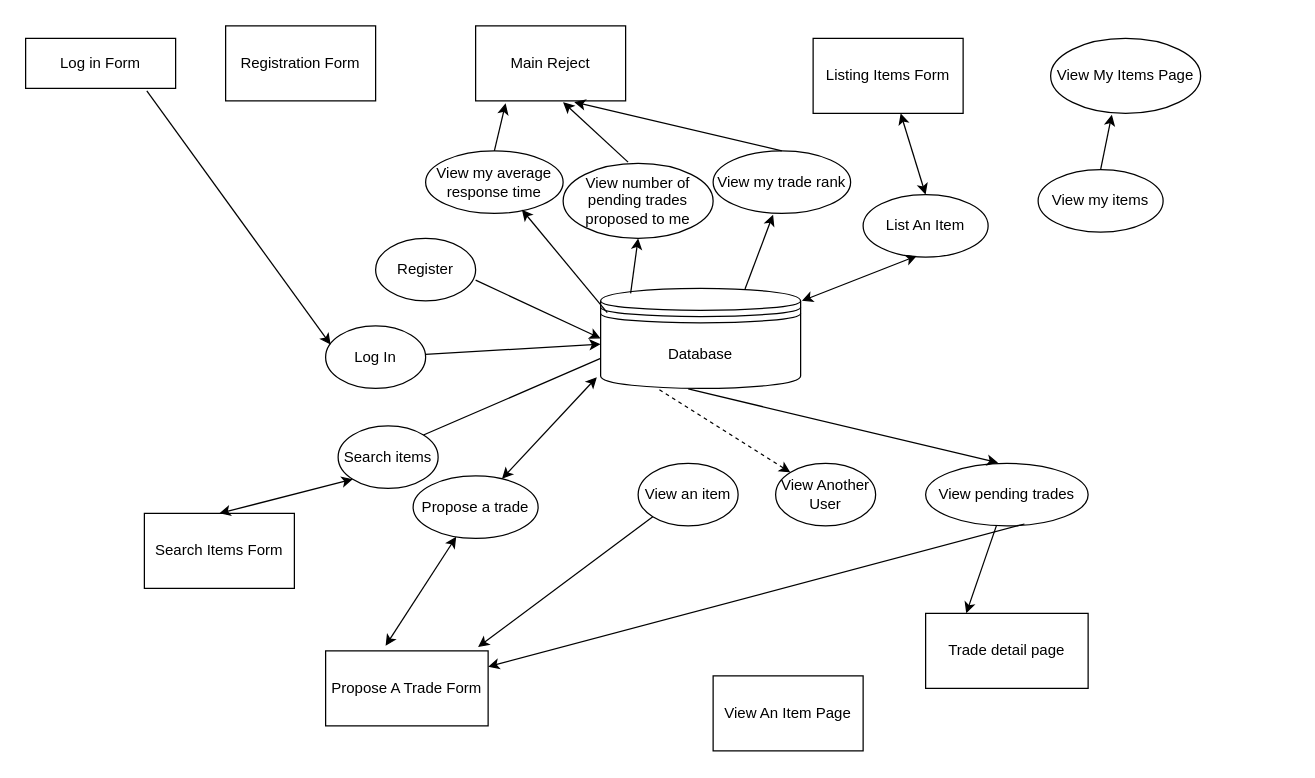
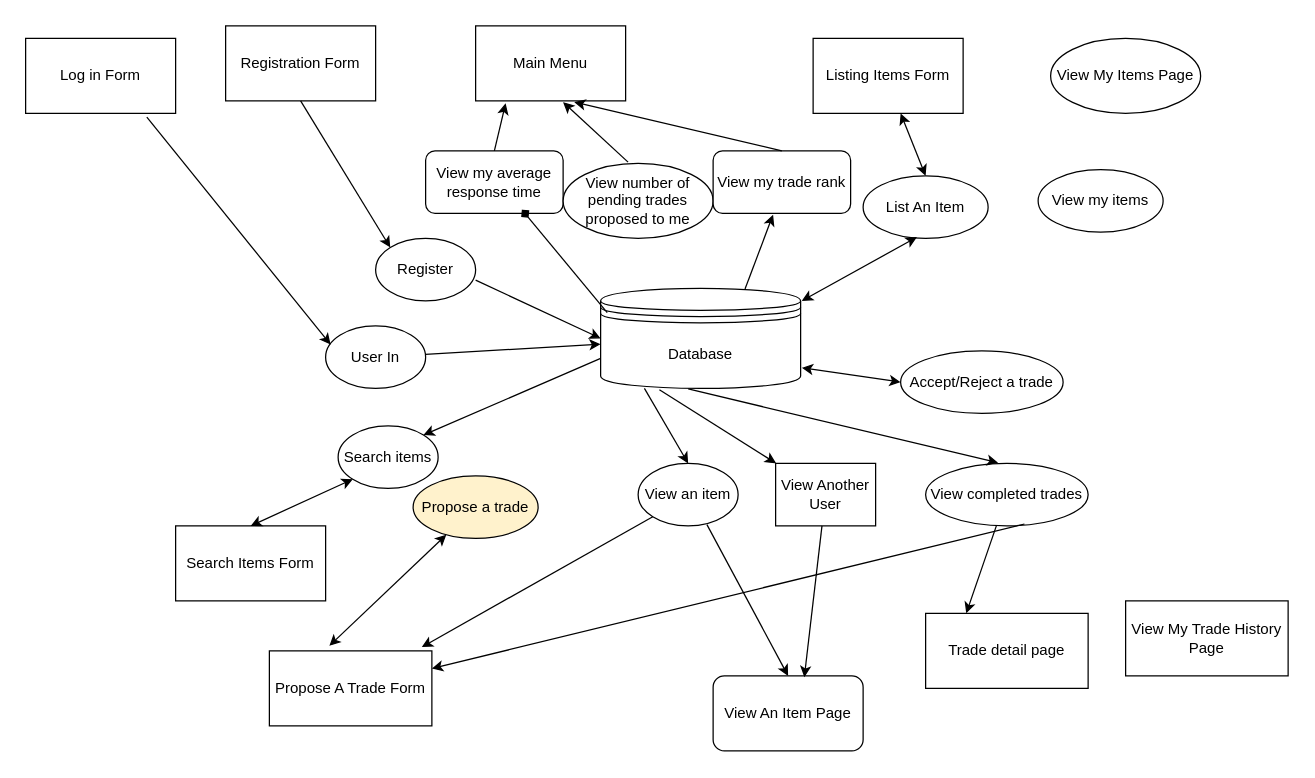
(101, 63) -> (101, 76)
(551, 63) -> (551, 63)
(1105, 146) -> none
none -> (343, 170)
(494, 182) -> (494, 182)
(782, 182) -> (782, 182)
(528, 216) -> (528, 217)
(926, 226) -> (926, 207)
(634, 270) -> none
(376, 357) -> (376, 357)
none -> (852, 375)
none -> (982, 382)
none -> (664, 422)
(549, 428) -> none
(722, 429) -> (715, 425)
(428, 433) -> (432, 431)
(826, 494) -> (826, 494)
(1007, 494) -> (1007, 494)
(476, 507) -> (476, 507)
(219, 551) -> (251, 563)
none -> (745, 595)
none -> (814, 597)
none -> (1207, 638)
(407, 688) -> (351, 688)
(788, 713) -> (788, 713)
